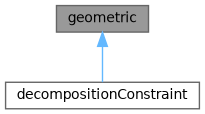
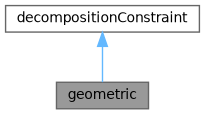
(102, 64) -> (102, 64)
